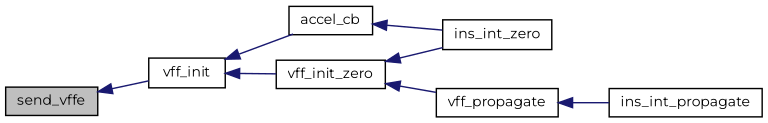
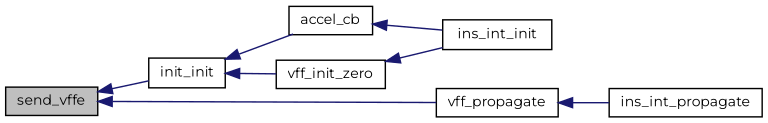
(497, 35) -> (497, 35)
(187, 73) -> (187, 73)
(418, 89) -> (274, 102)
